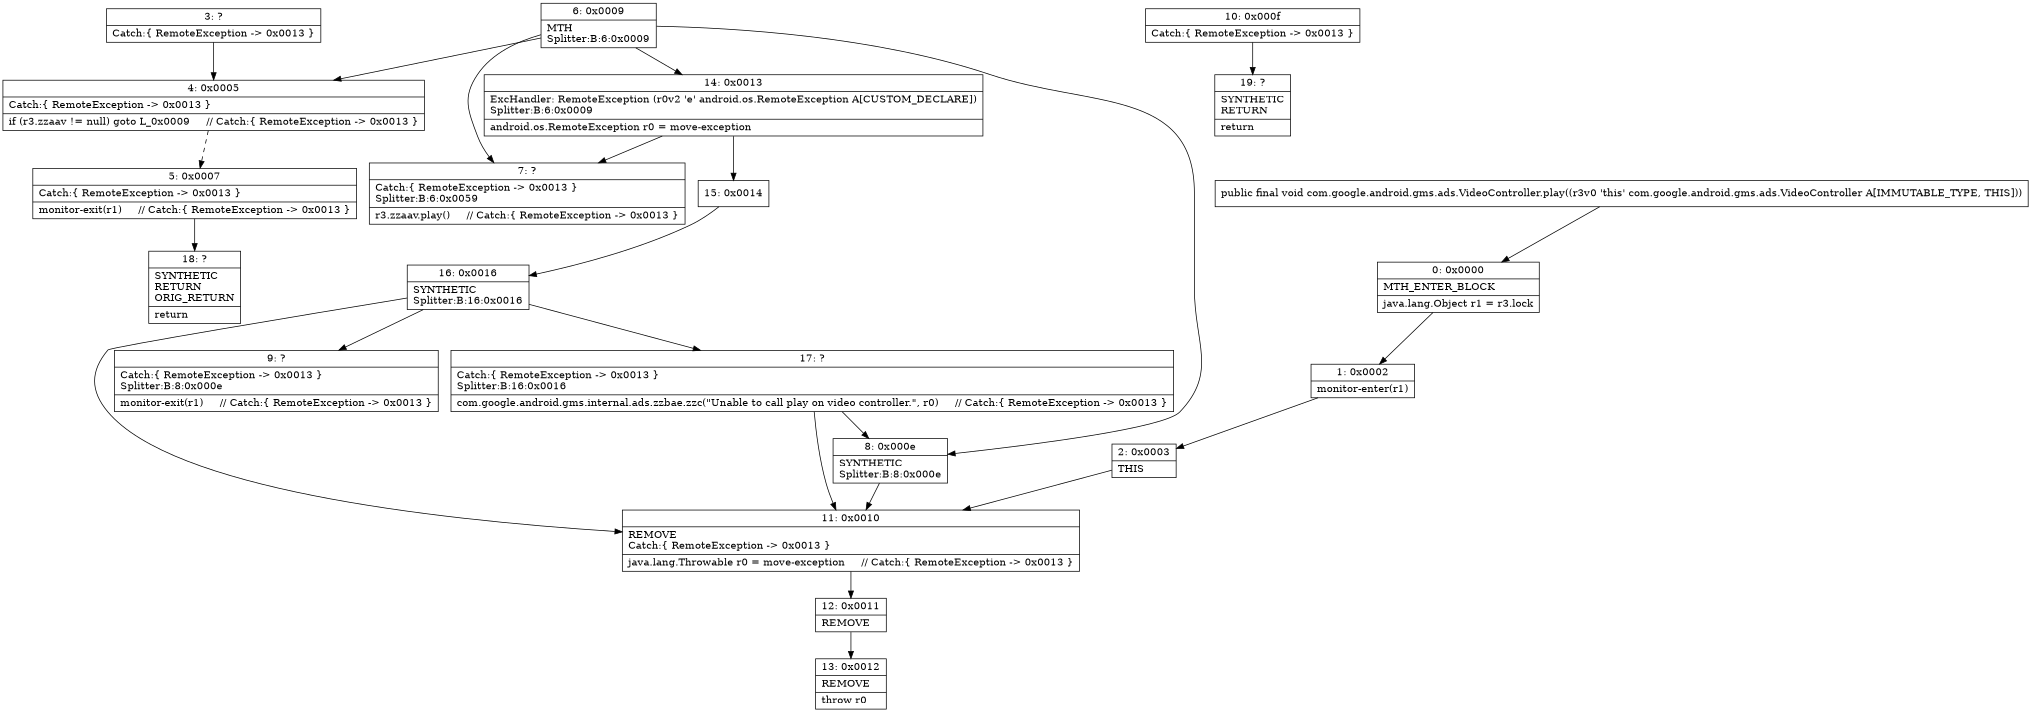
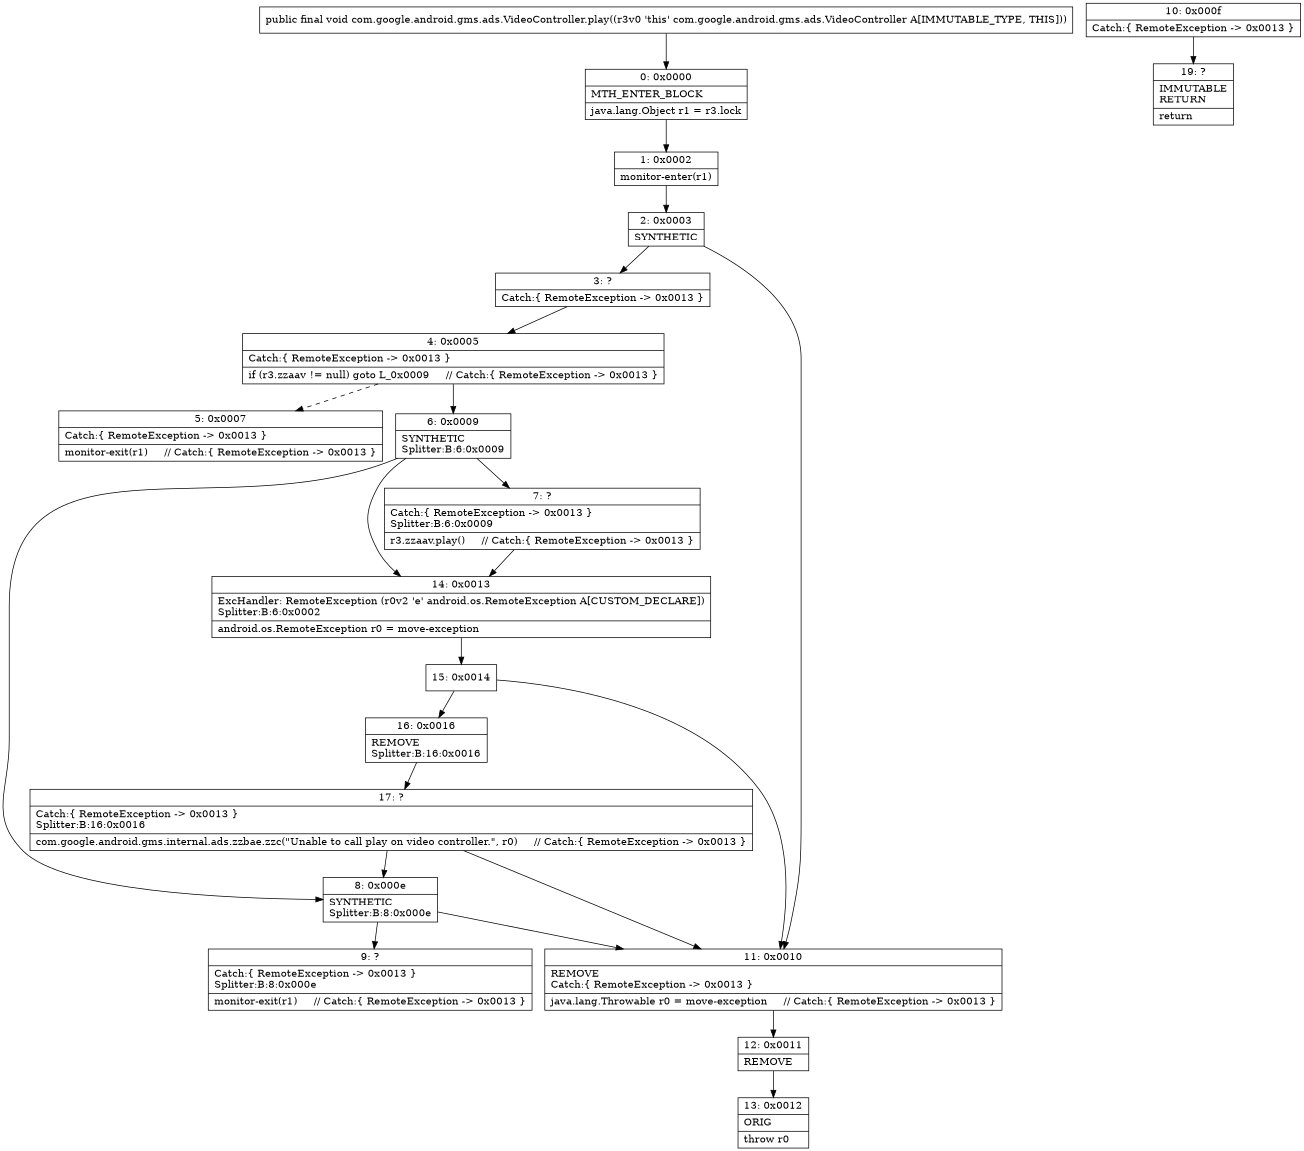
(560, 28) -> (434, 439)
(441, 58) -> (453, 395)
(1253, 100) -> (1193, 89)
(542, 110) -> (270, 612)
(634, 148) -> (504, 560)
(427, 199) -> (442, 524)
none -> (637, 257)
(195, 287) -> none
(445, 290) -> (396, 743)
(384, 328) -> (376, 932)
(173, 454) -> (710, 744)
(1131, 469) -> (666, 237)
(846, 684) -> (758, 1123)
